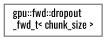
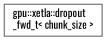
(53, 20) -> (53, 20)
